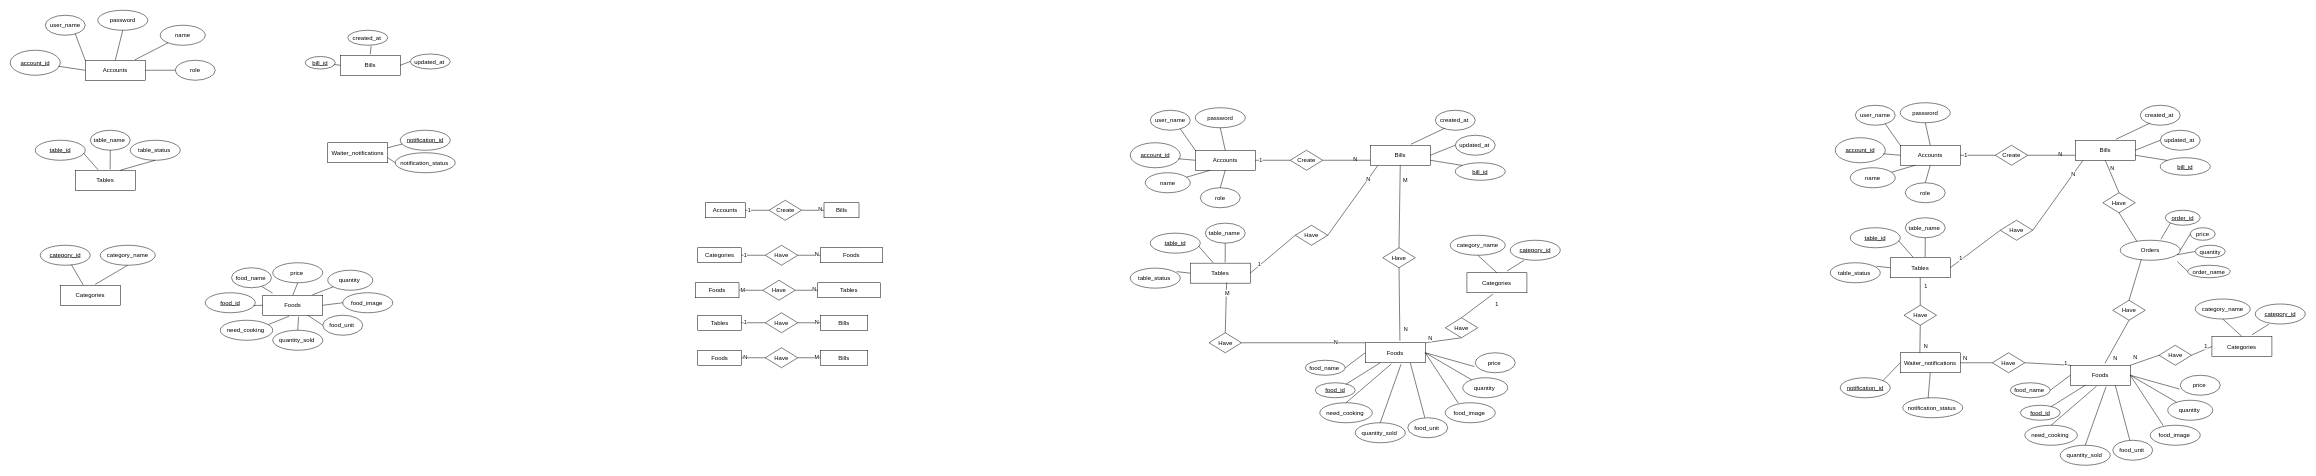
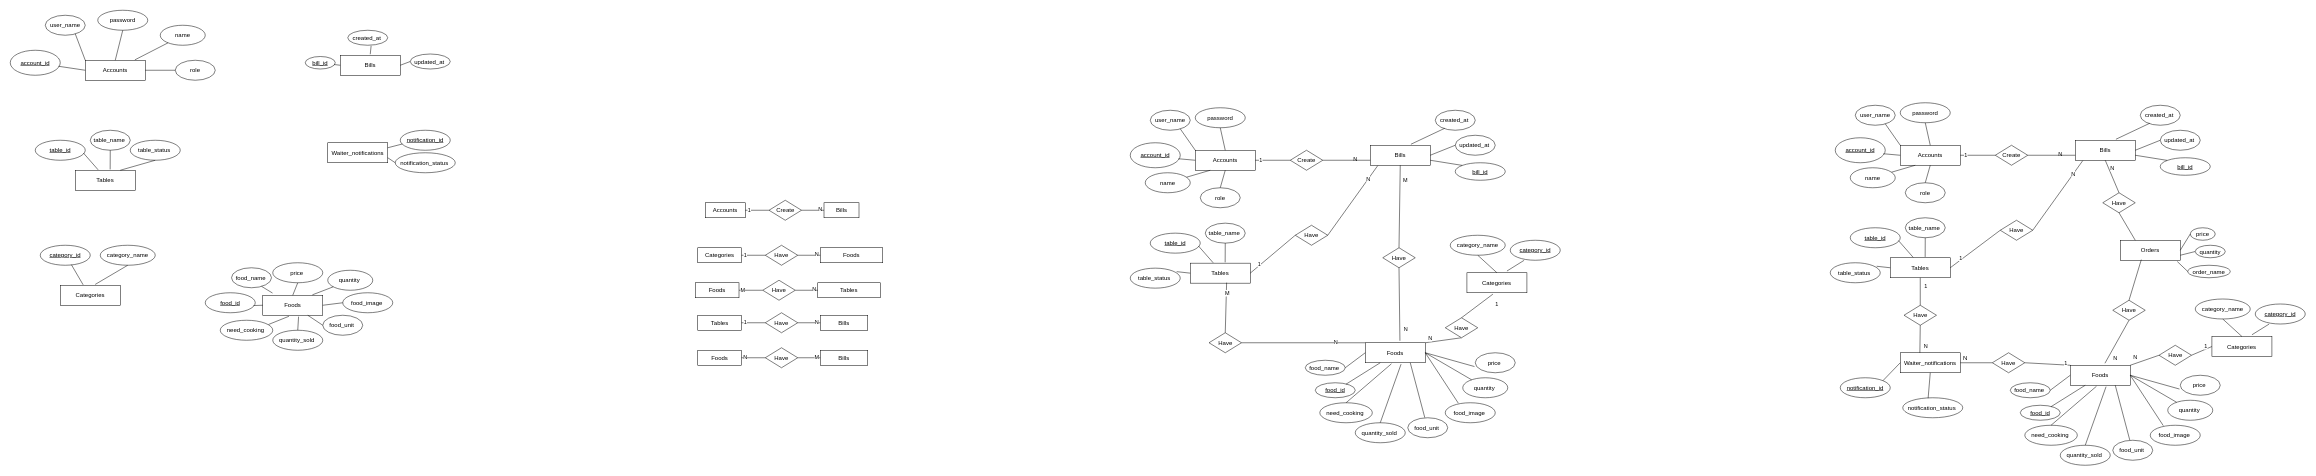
(2183, 218) -> none
(2166, 231) -> none
(2150, 250) -> (2150, 250)
